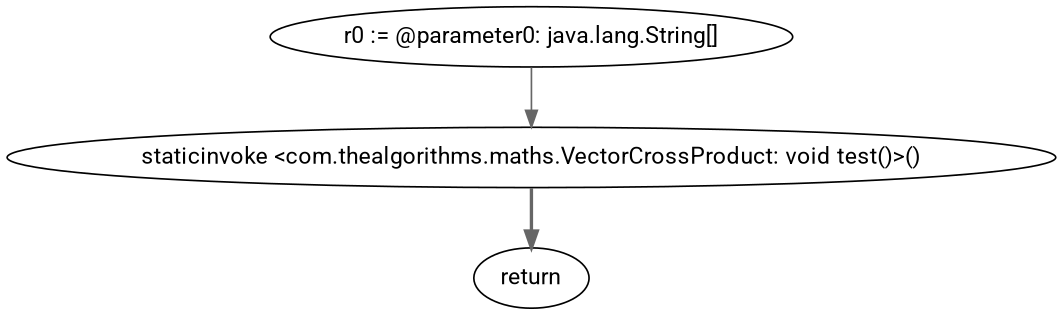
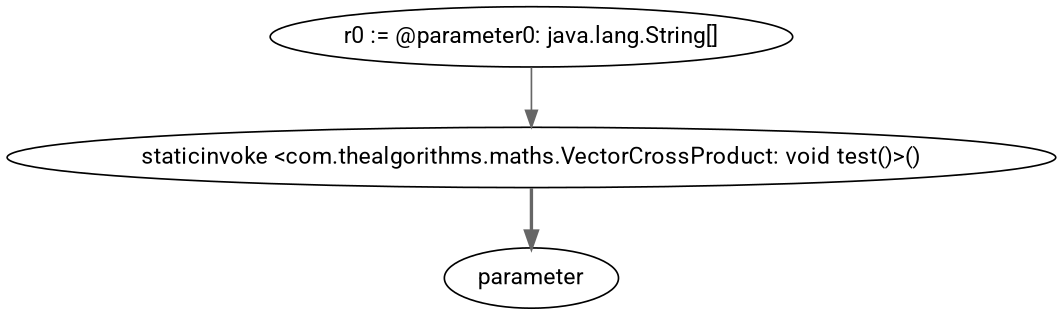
(531, 278) -> (531, 278)
